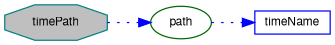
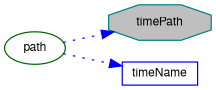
(123, 23) -> (83, 38)
